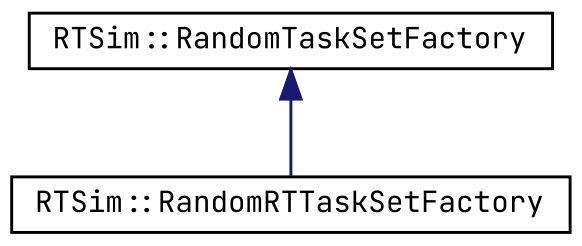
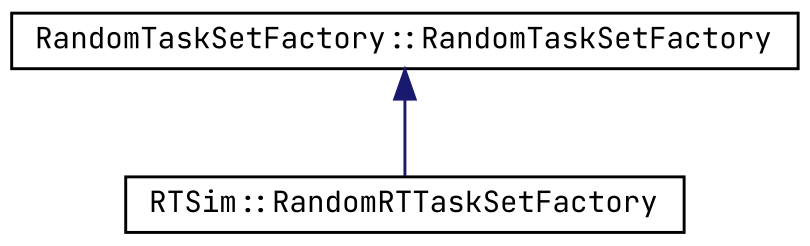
(291, 41) -> (405, 41)
